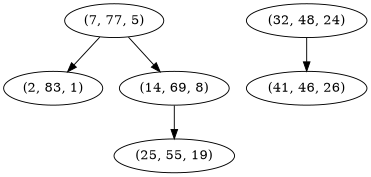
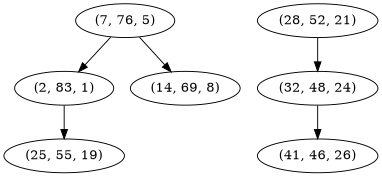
(114, 21) -> (125, 21)
none -> (318, 21)
(174, 117) -> (64, 117)
